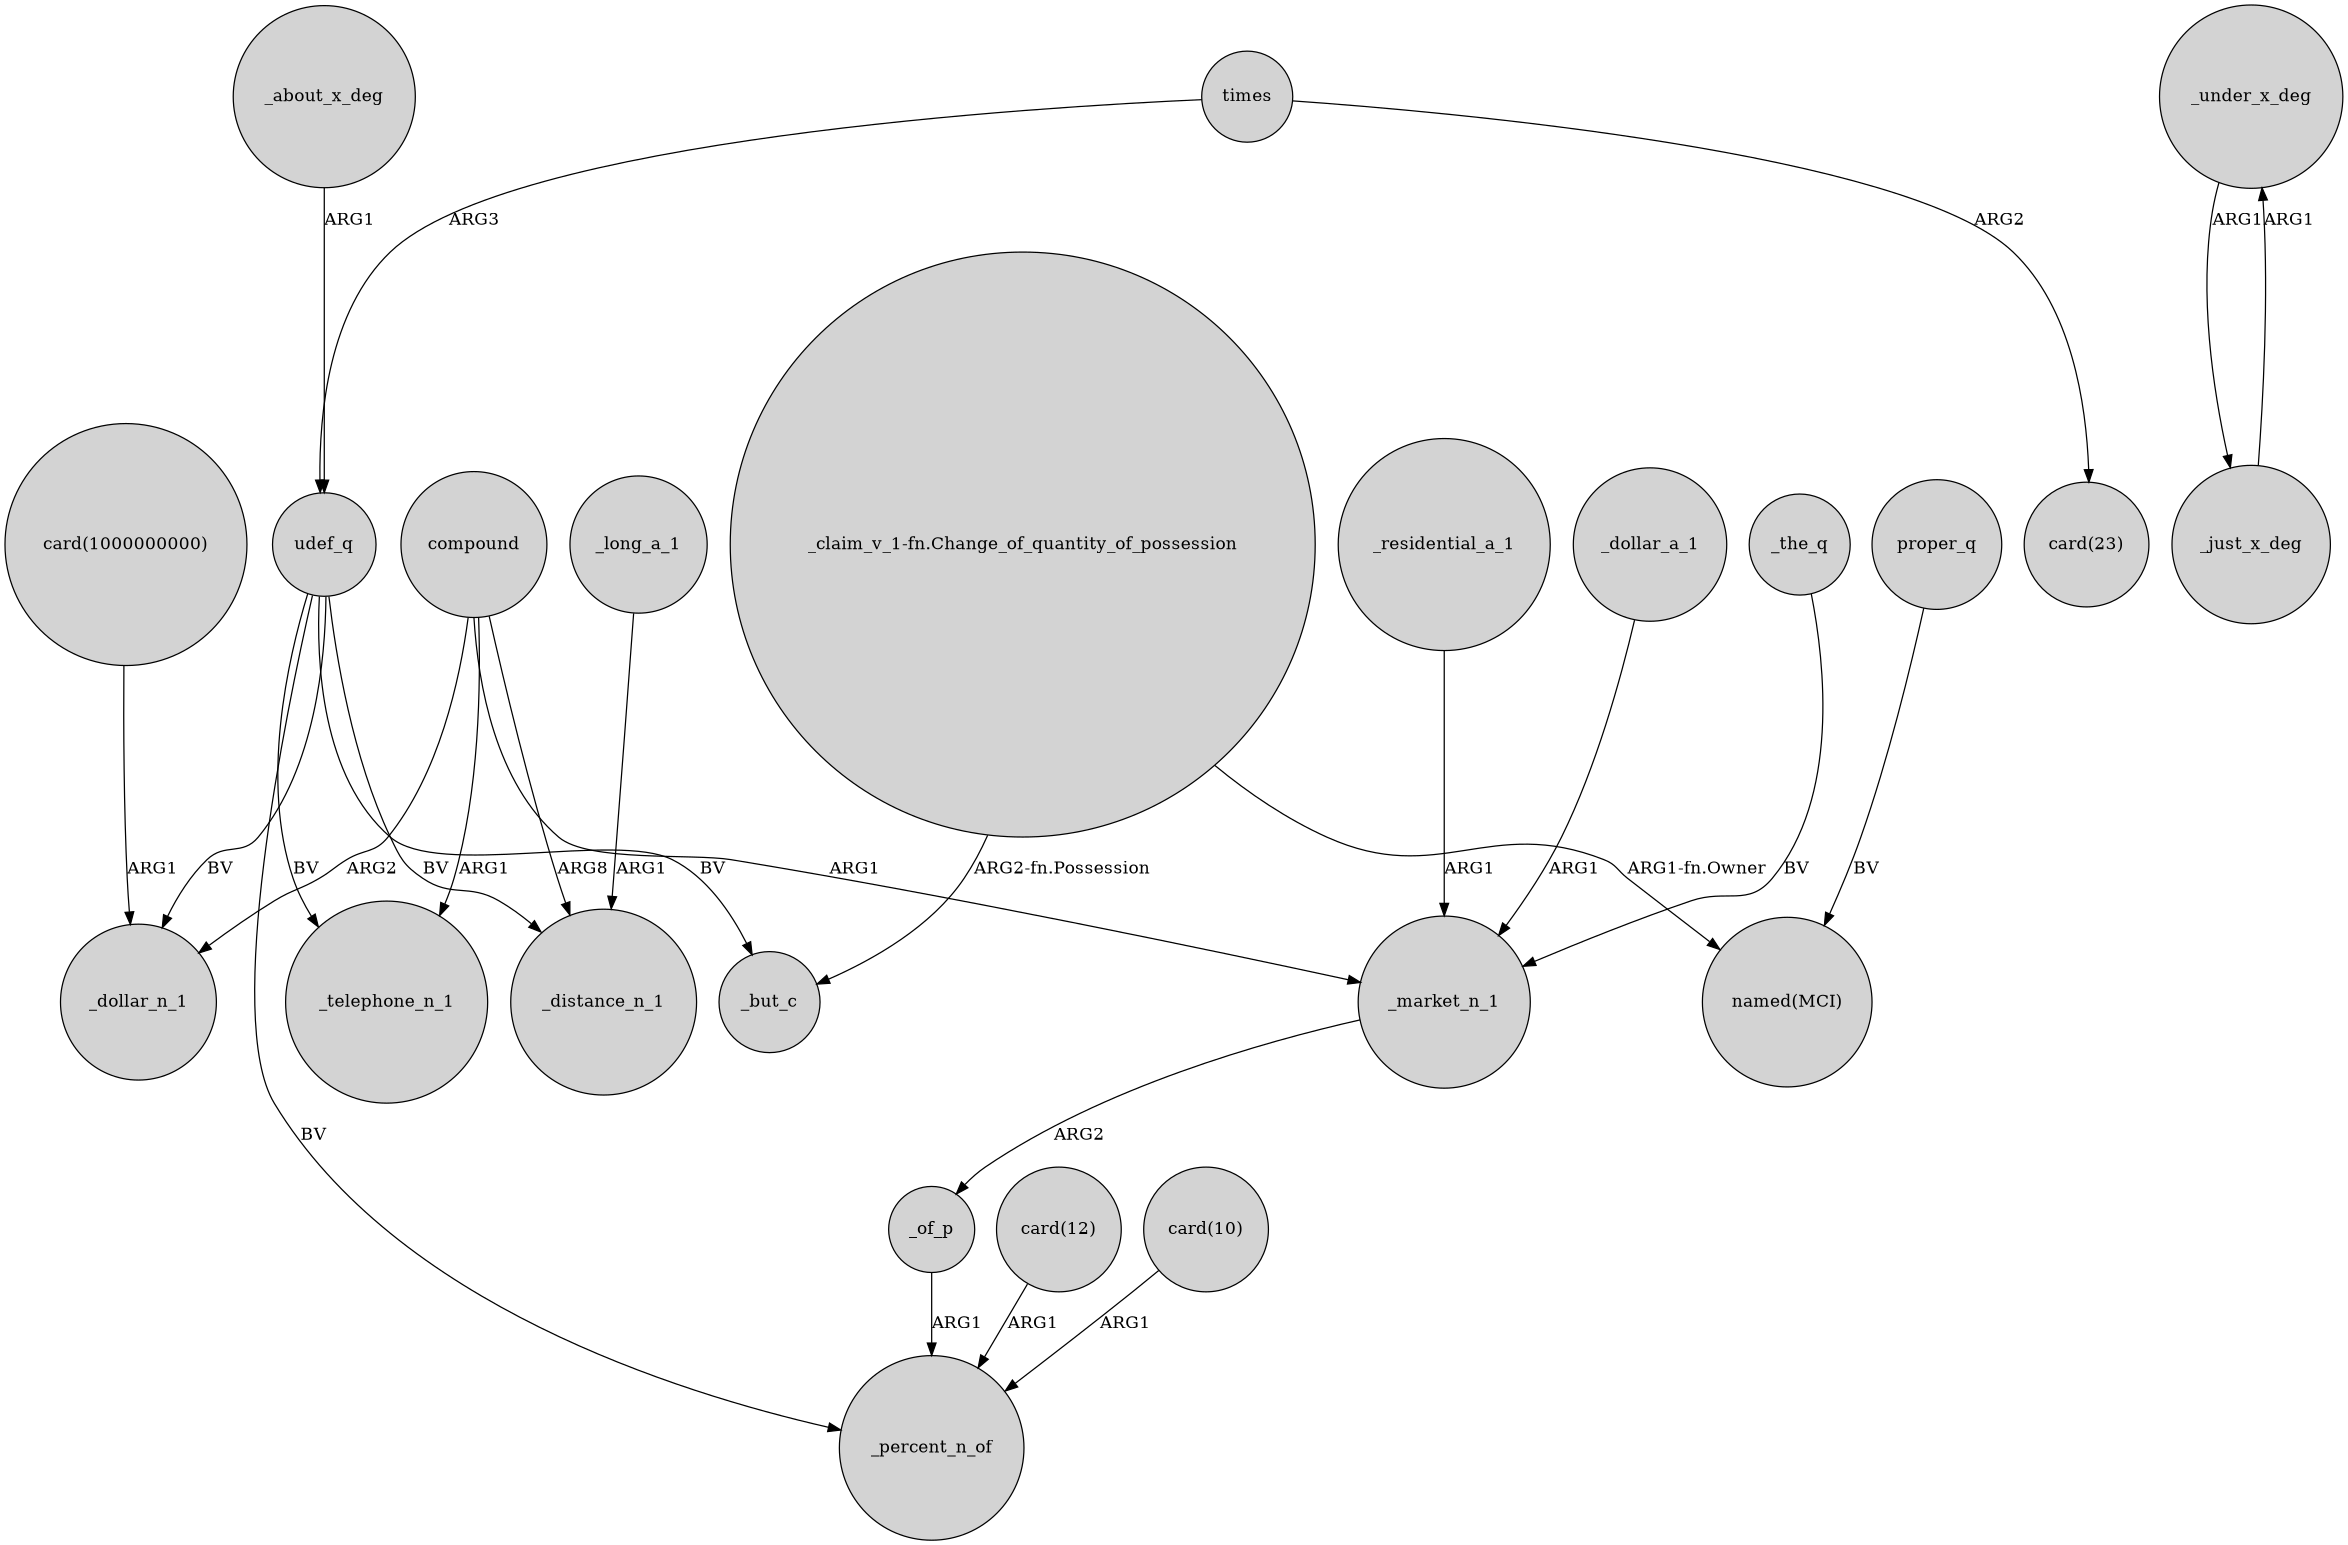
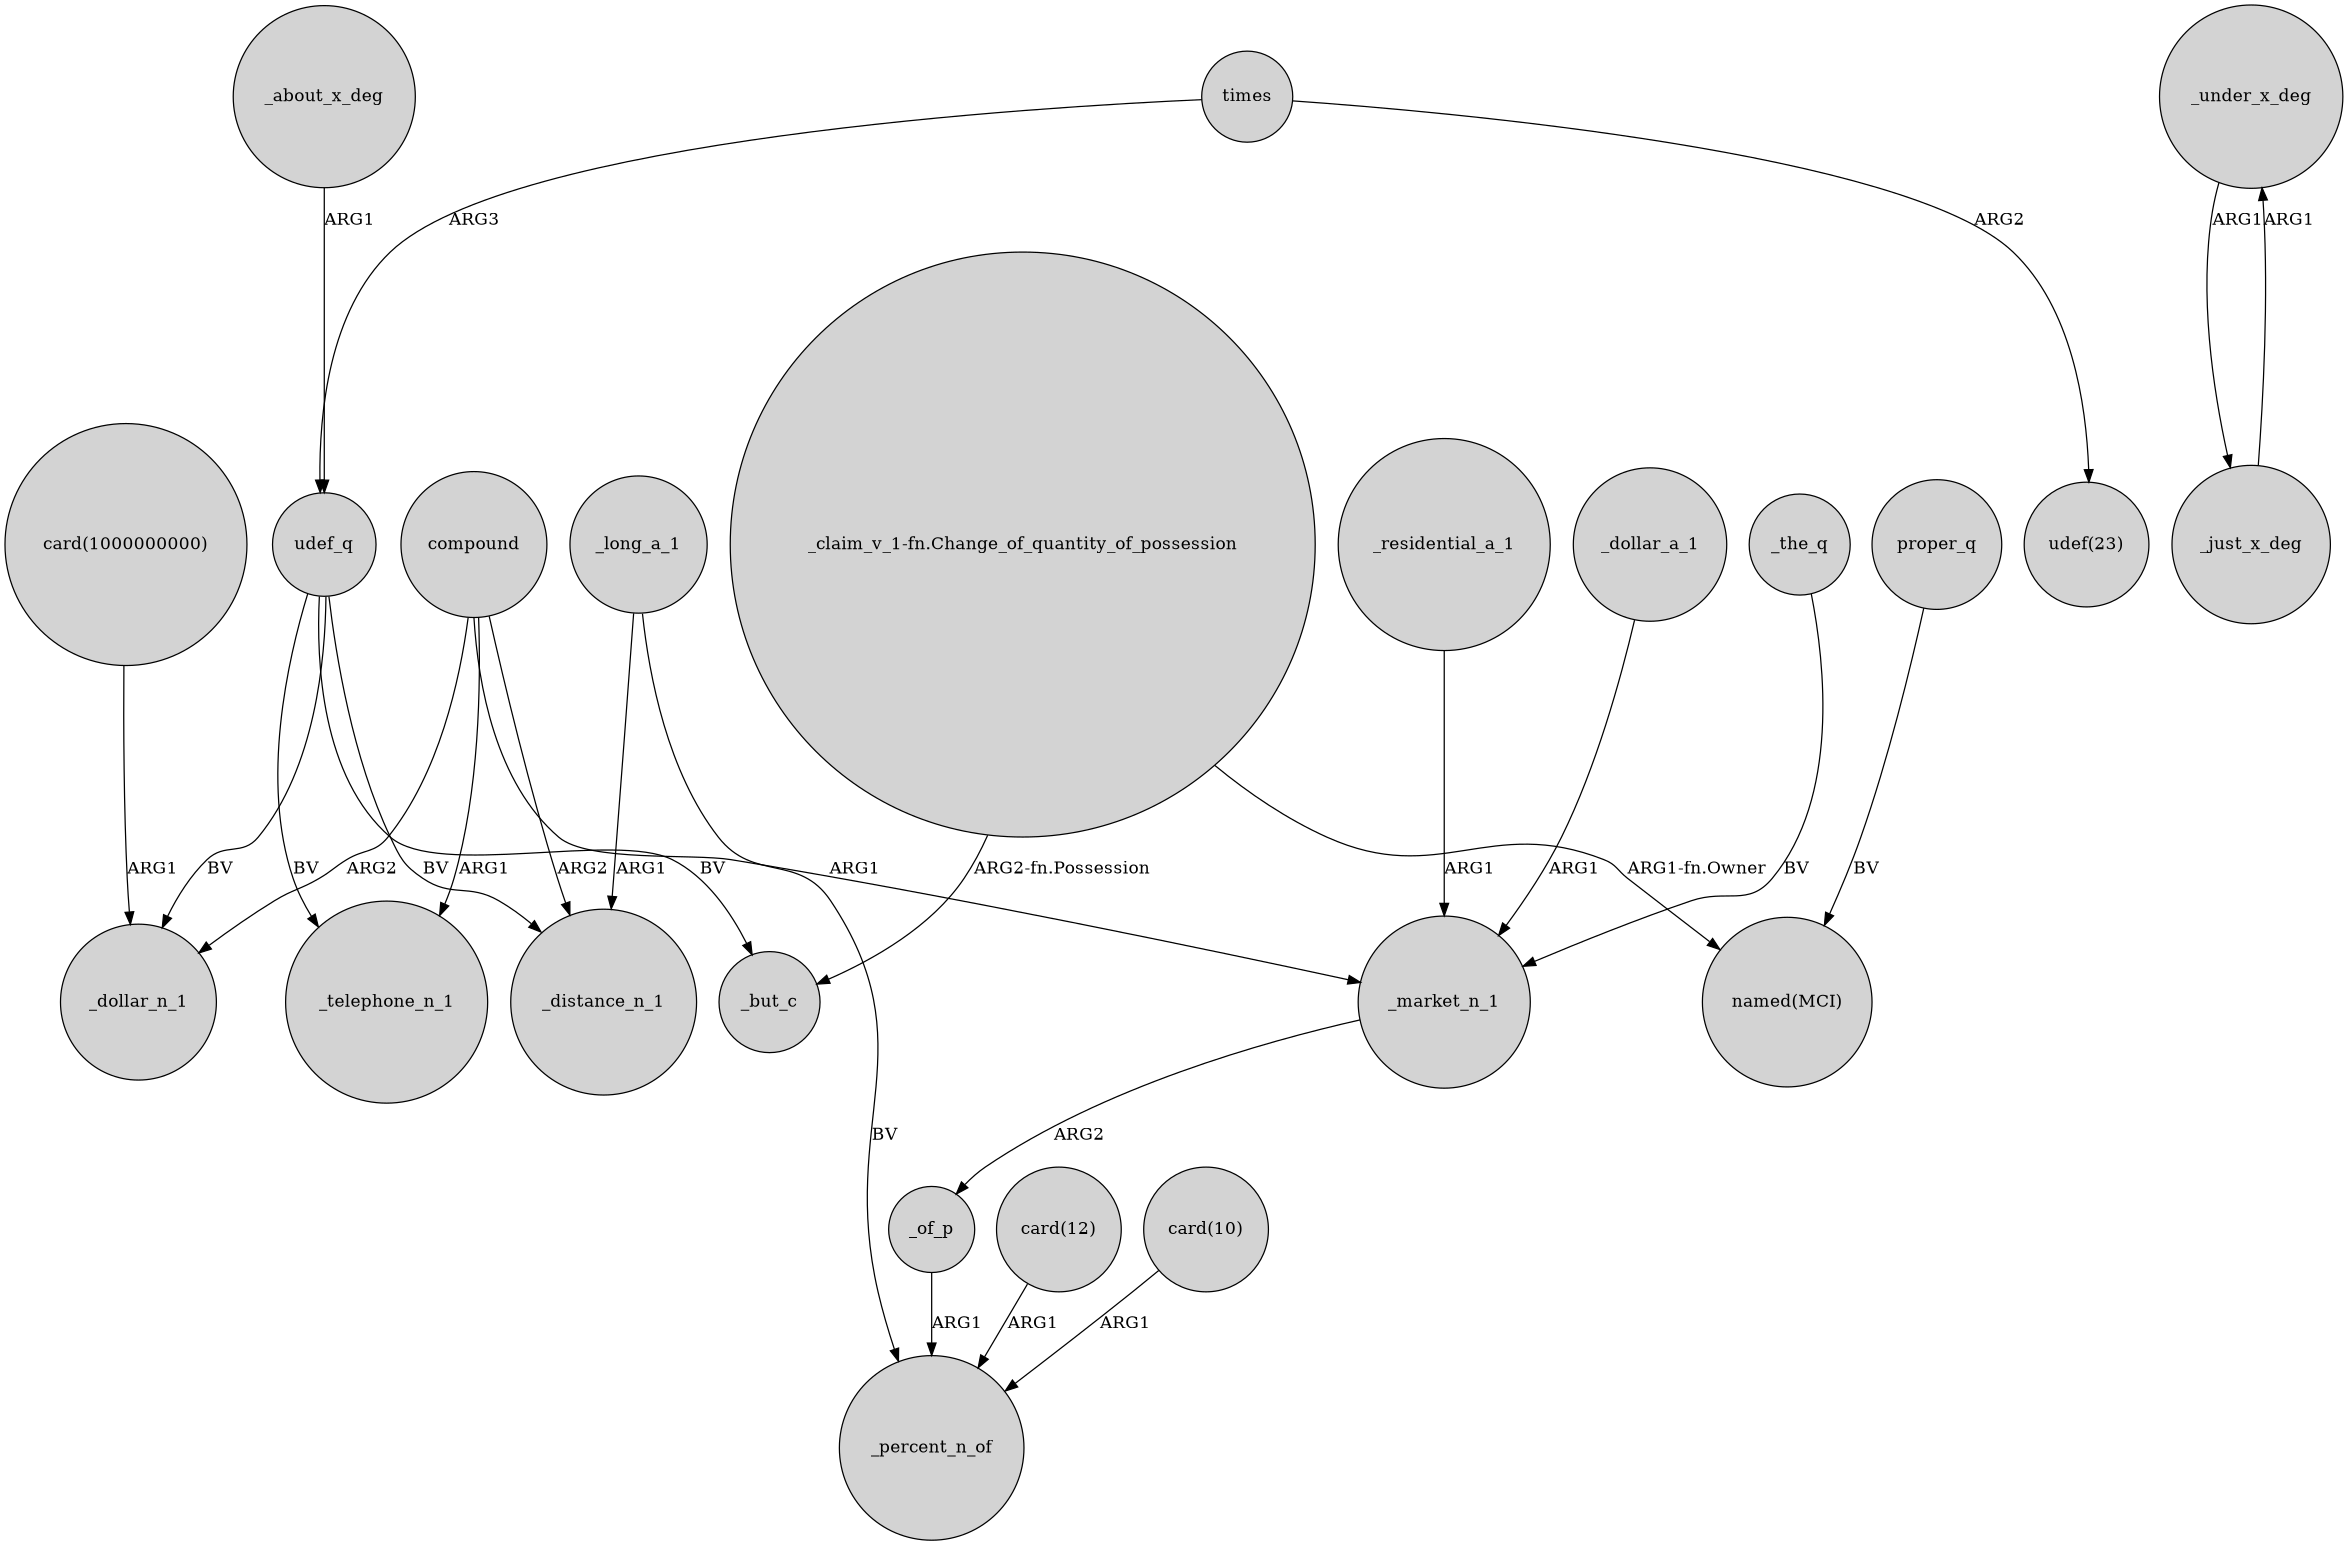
(2087, 545) -> (2087, 545)
(583, 869) -> (583, 869)
(317, 1160) -> (852, 940)
